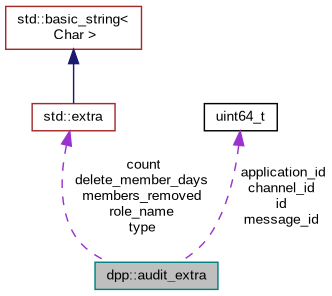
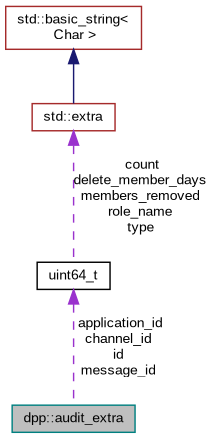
(65, 213) -> (74, 204)
